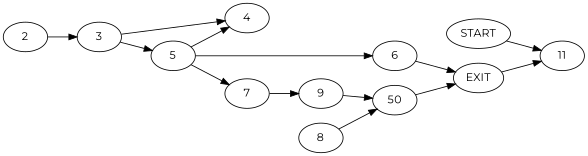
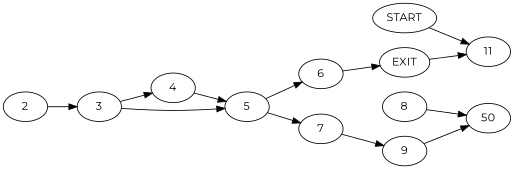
(206, 39) -> (206, 96)
(431, 90) -> none
